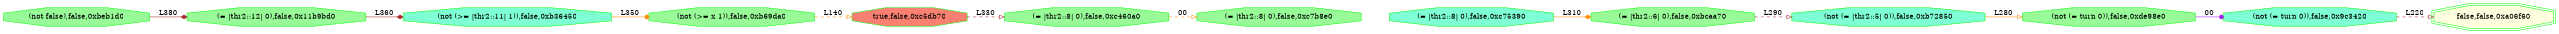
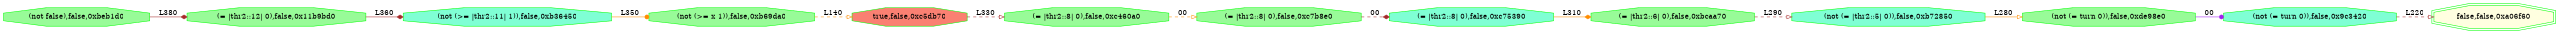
none -> (1372, 17)
